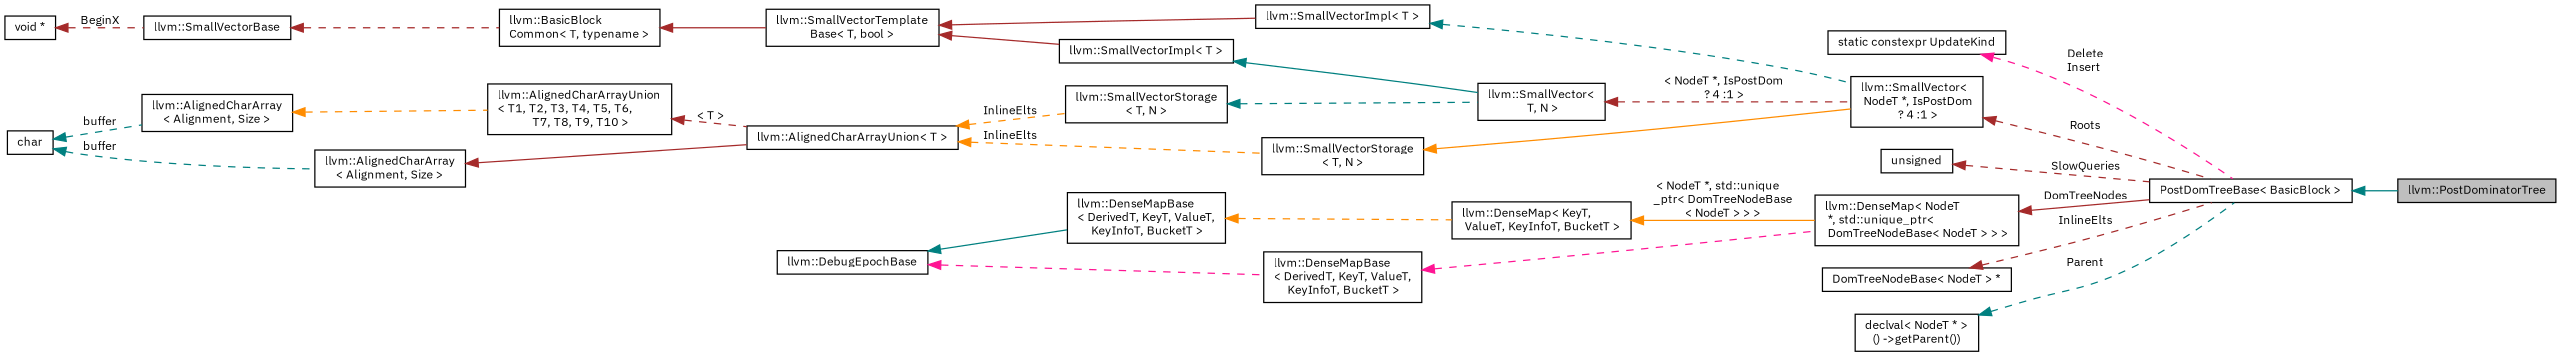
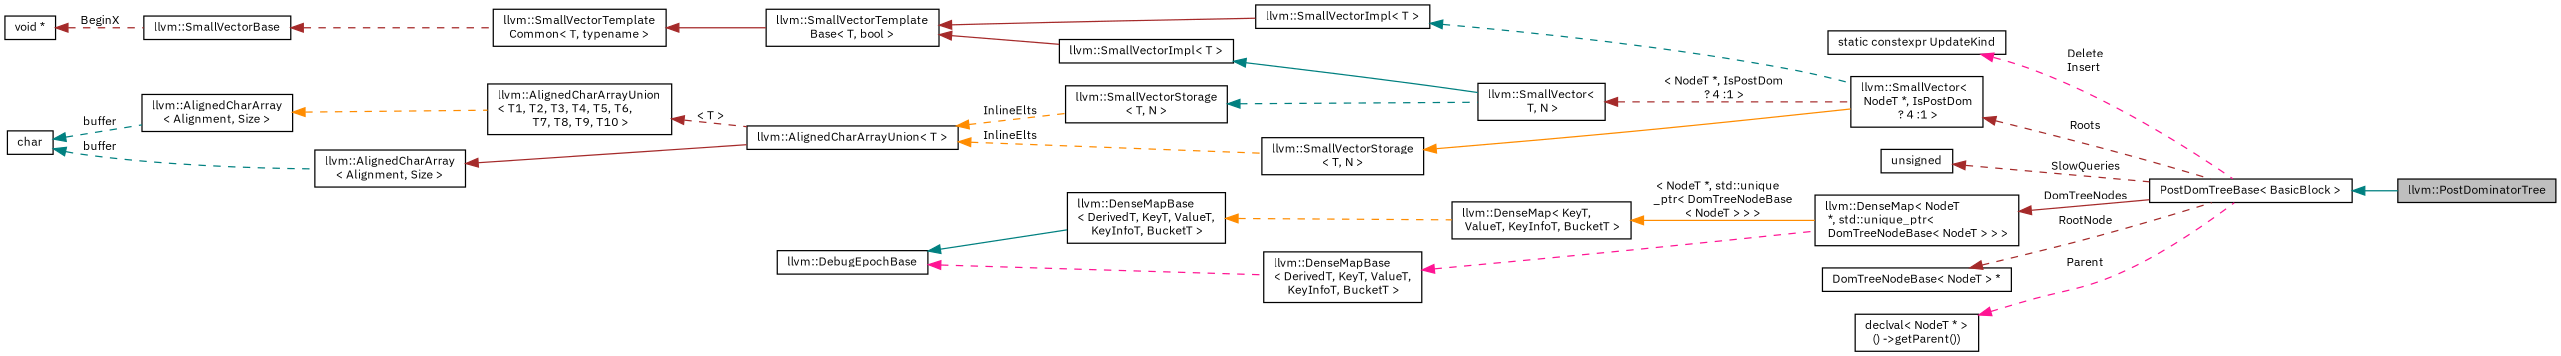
(580, 28) -> (580, 28)
(2084, 221) -> (2084, 221)
(2120, 273) -> (2120, 273)
